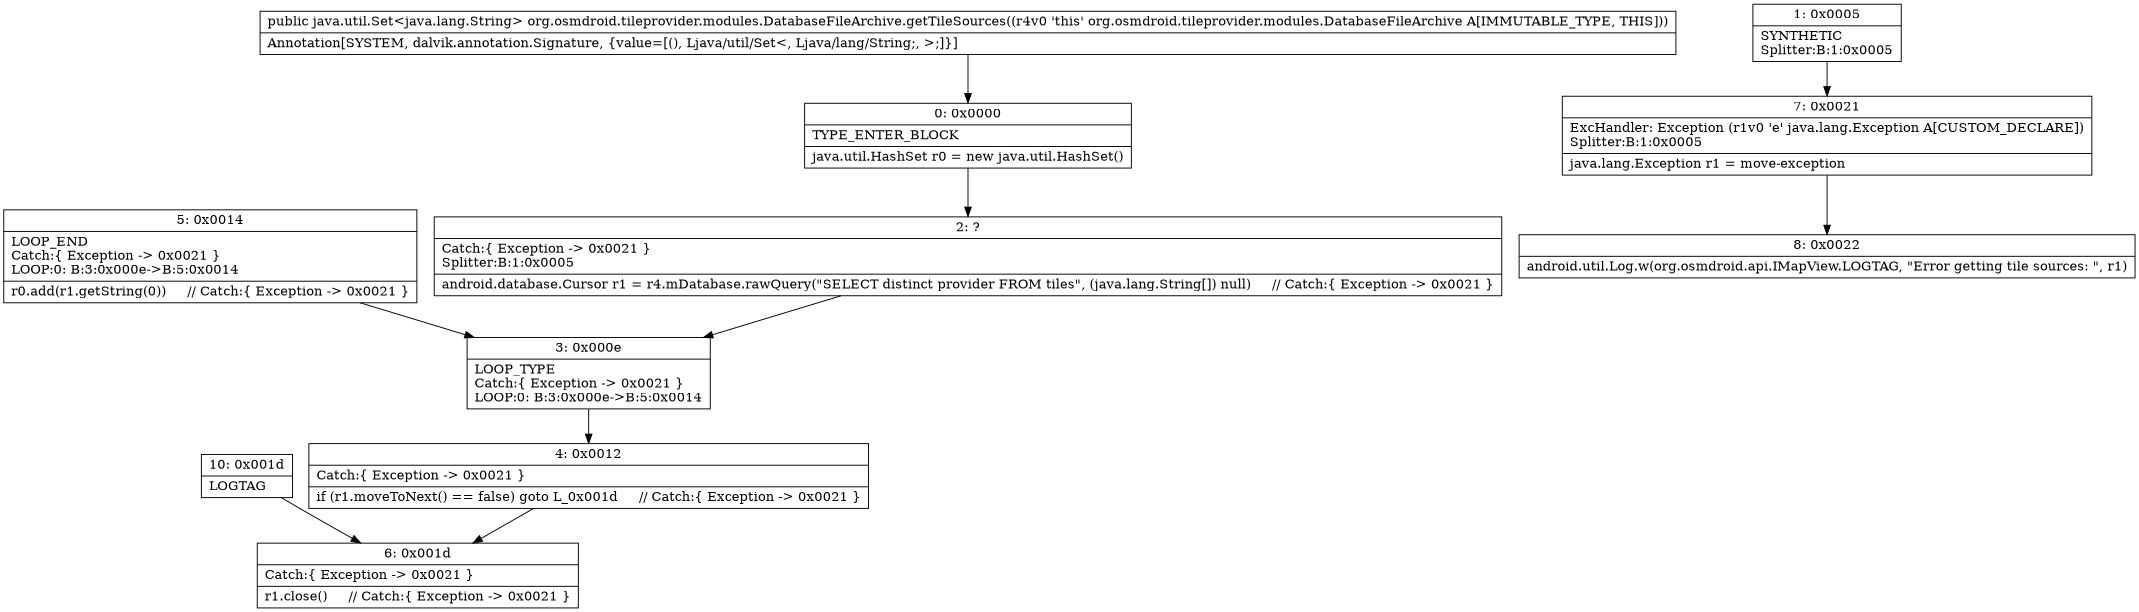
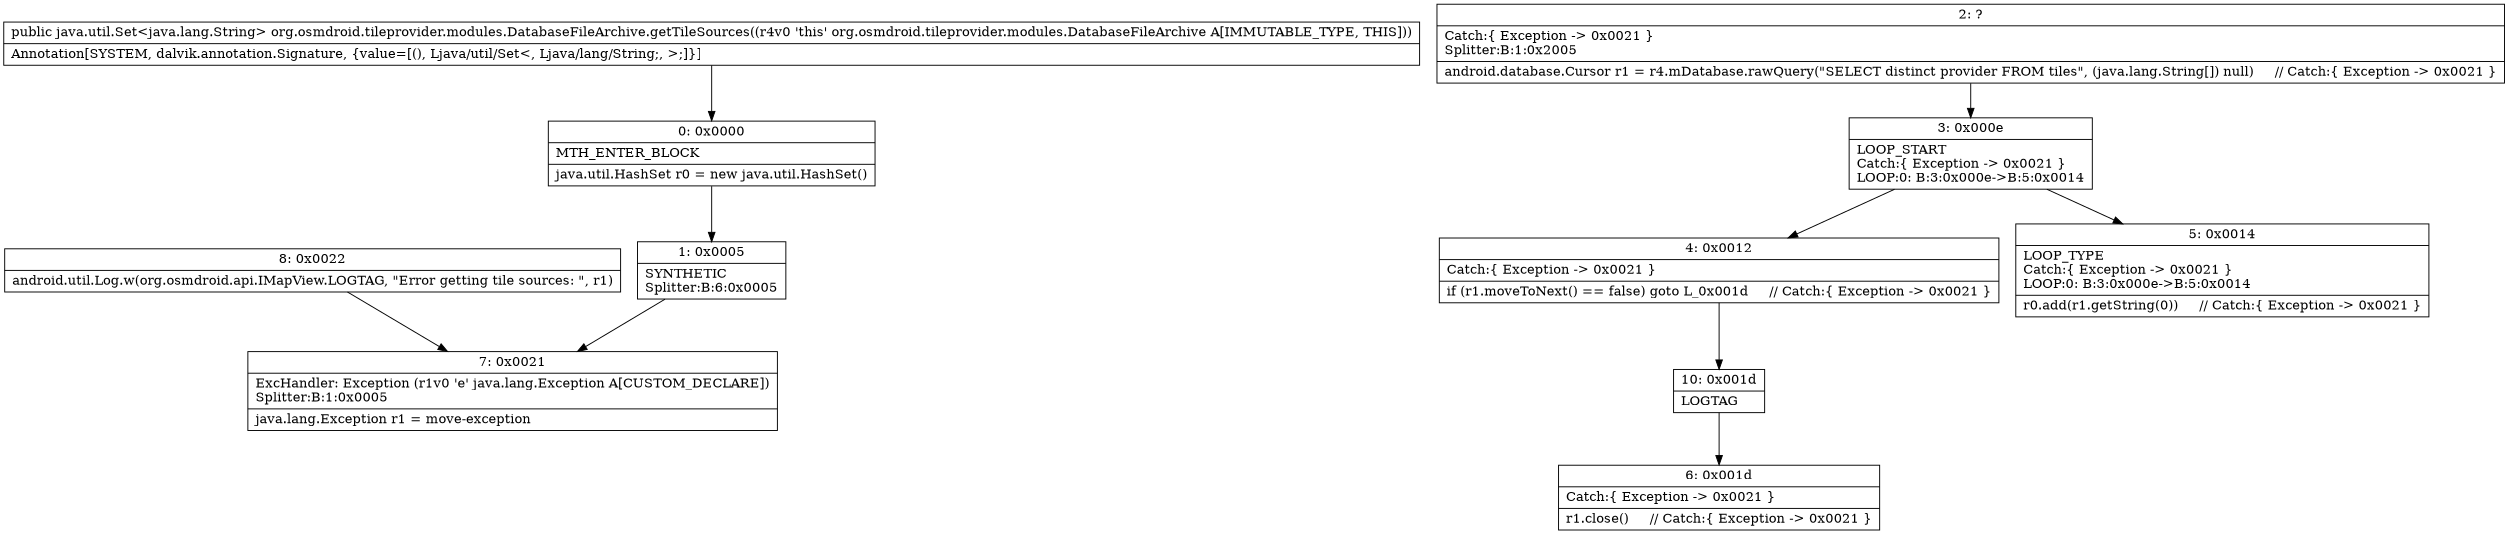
(1827, 50) -> (712, 288)
(886, 135) -> (628, 153)
(968, 188) -> (712, 209)
(1827, 200) -> (393, 319)
(50, 242) -> (2064, 256)
(508, 263) -> (1511, 50)
(413, 319) -> (2080, 205)
(515, 369) -> (1902, 150)
(507, 523) -> (1719, 331)
